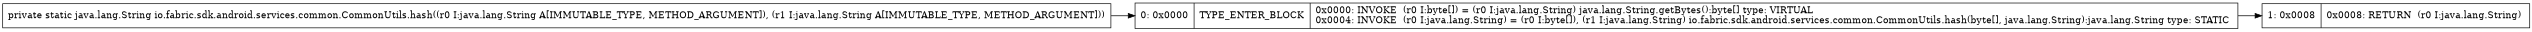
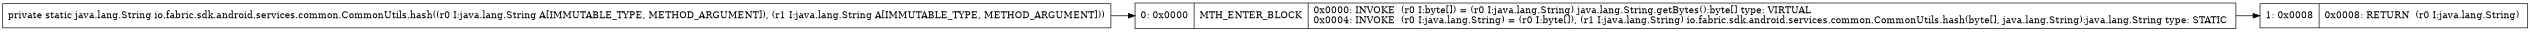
(1252, 15) -> (1251, 15)
